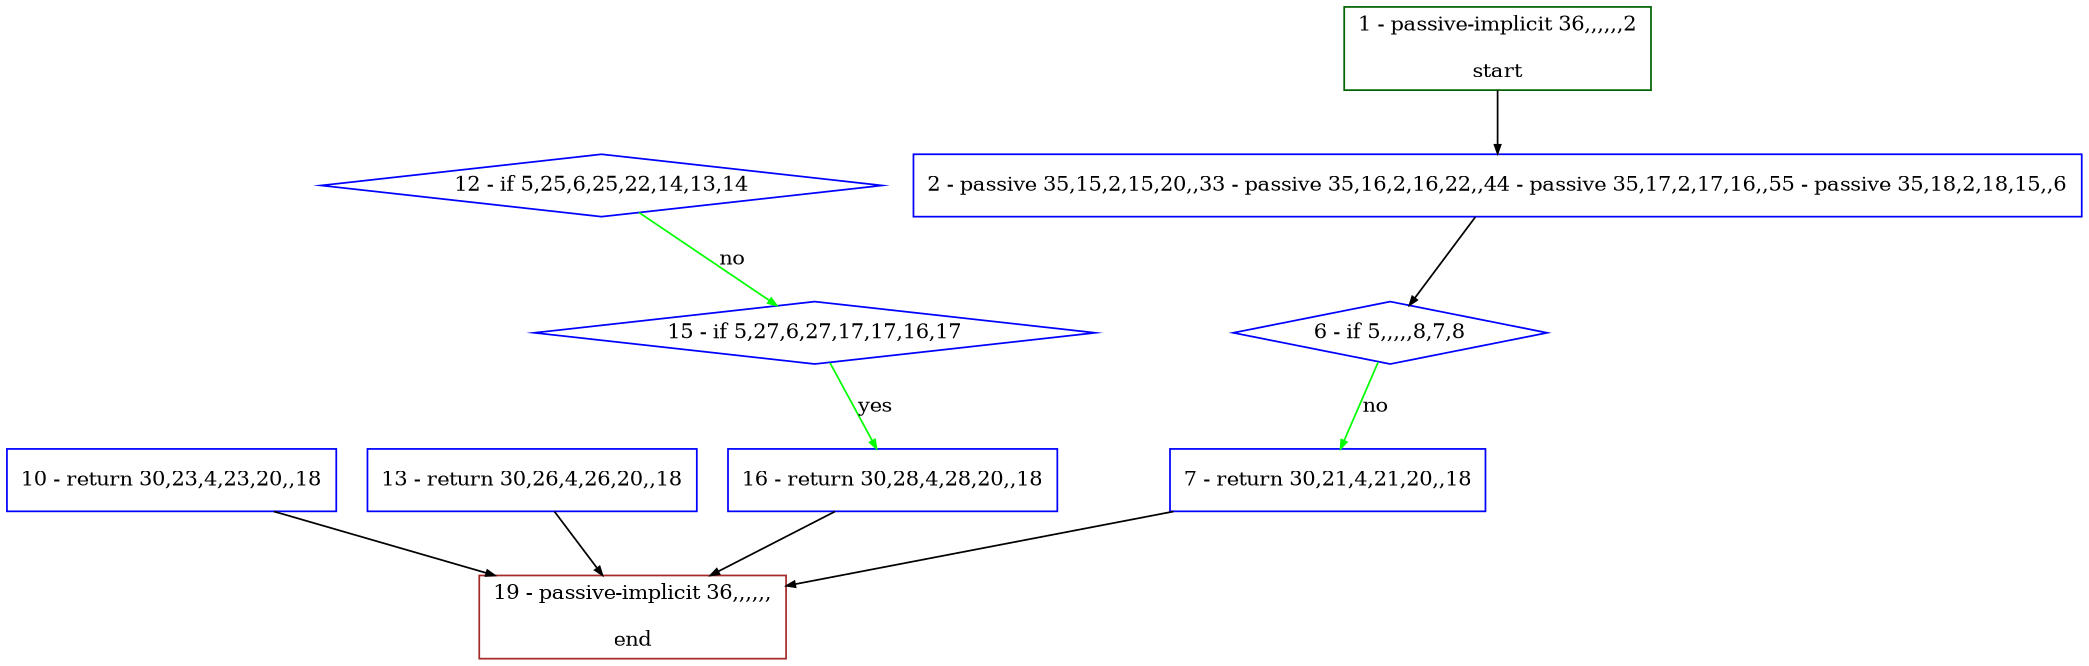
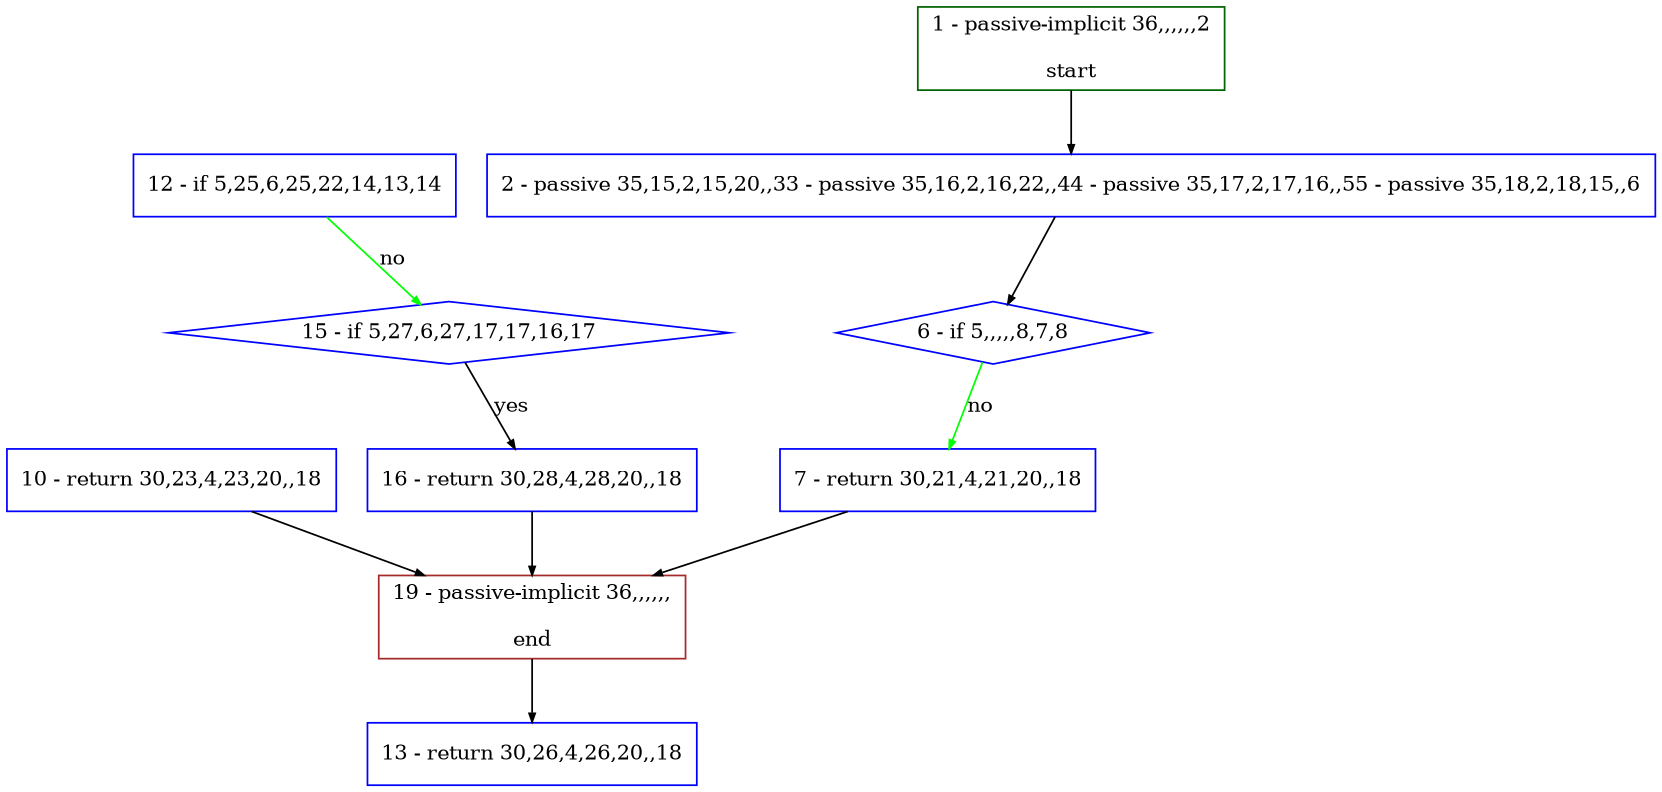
(601, 185) -> (295, 185)
(851, 402) -> (488, 401)
(576, 540) -> (532, 686)
